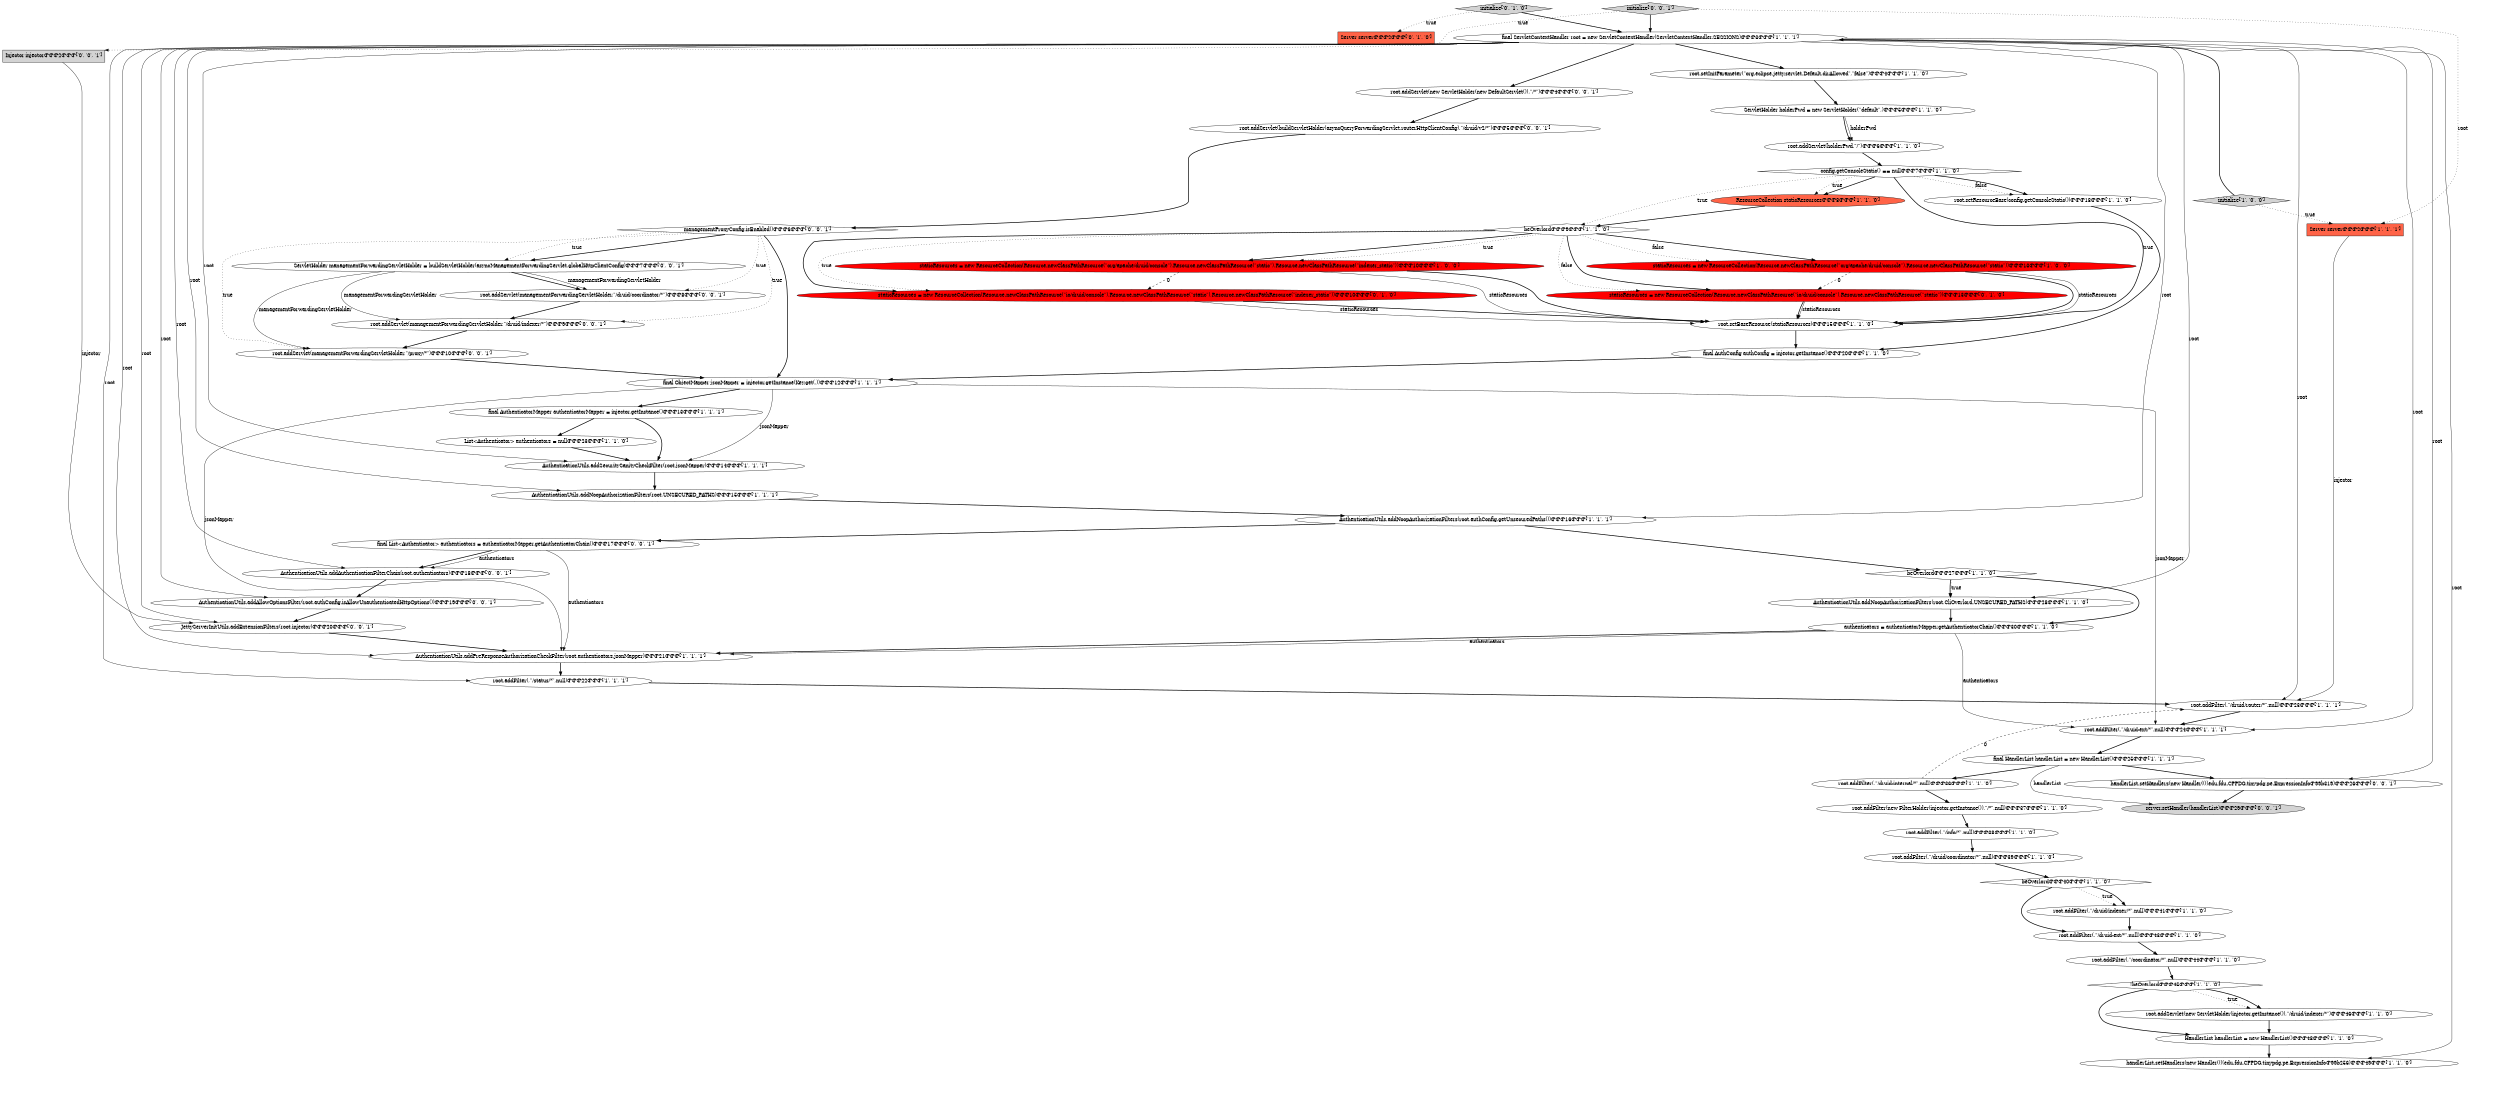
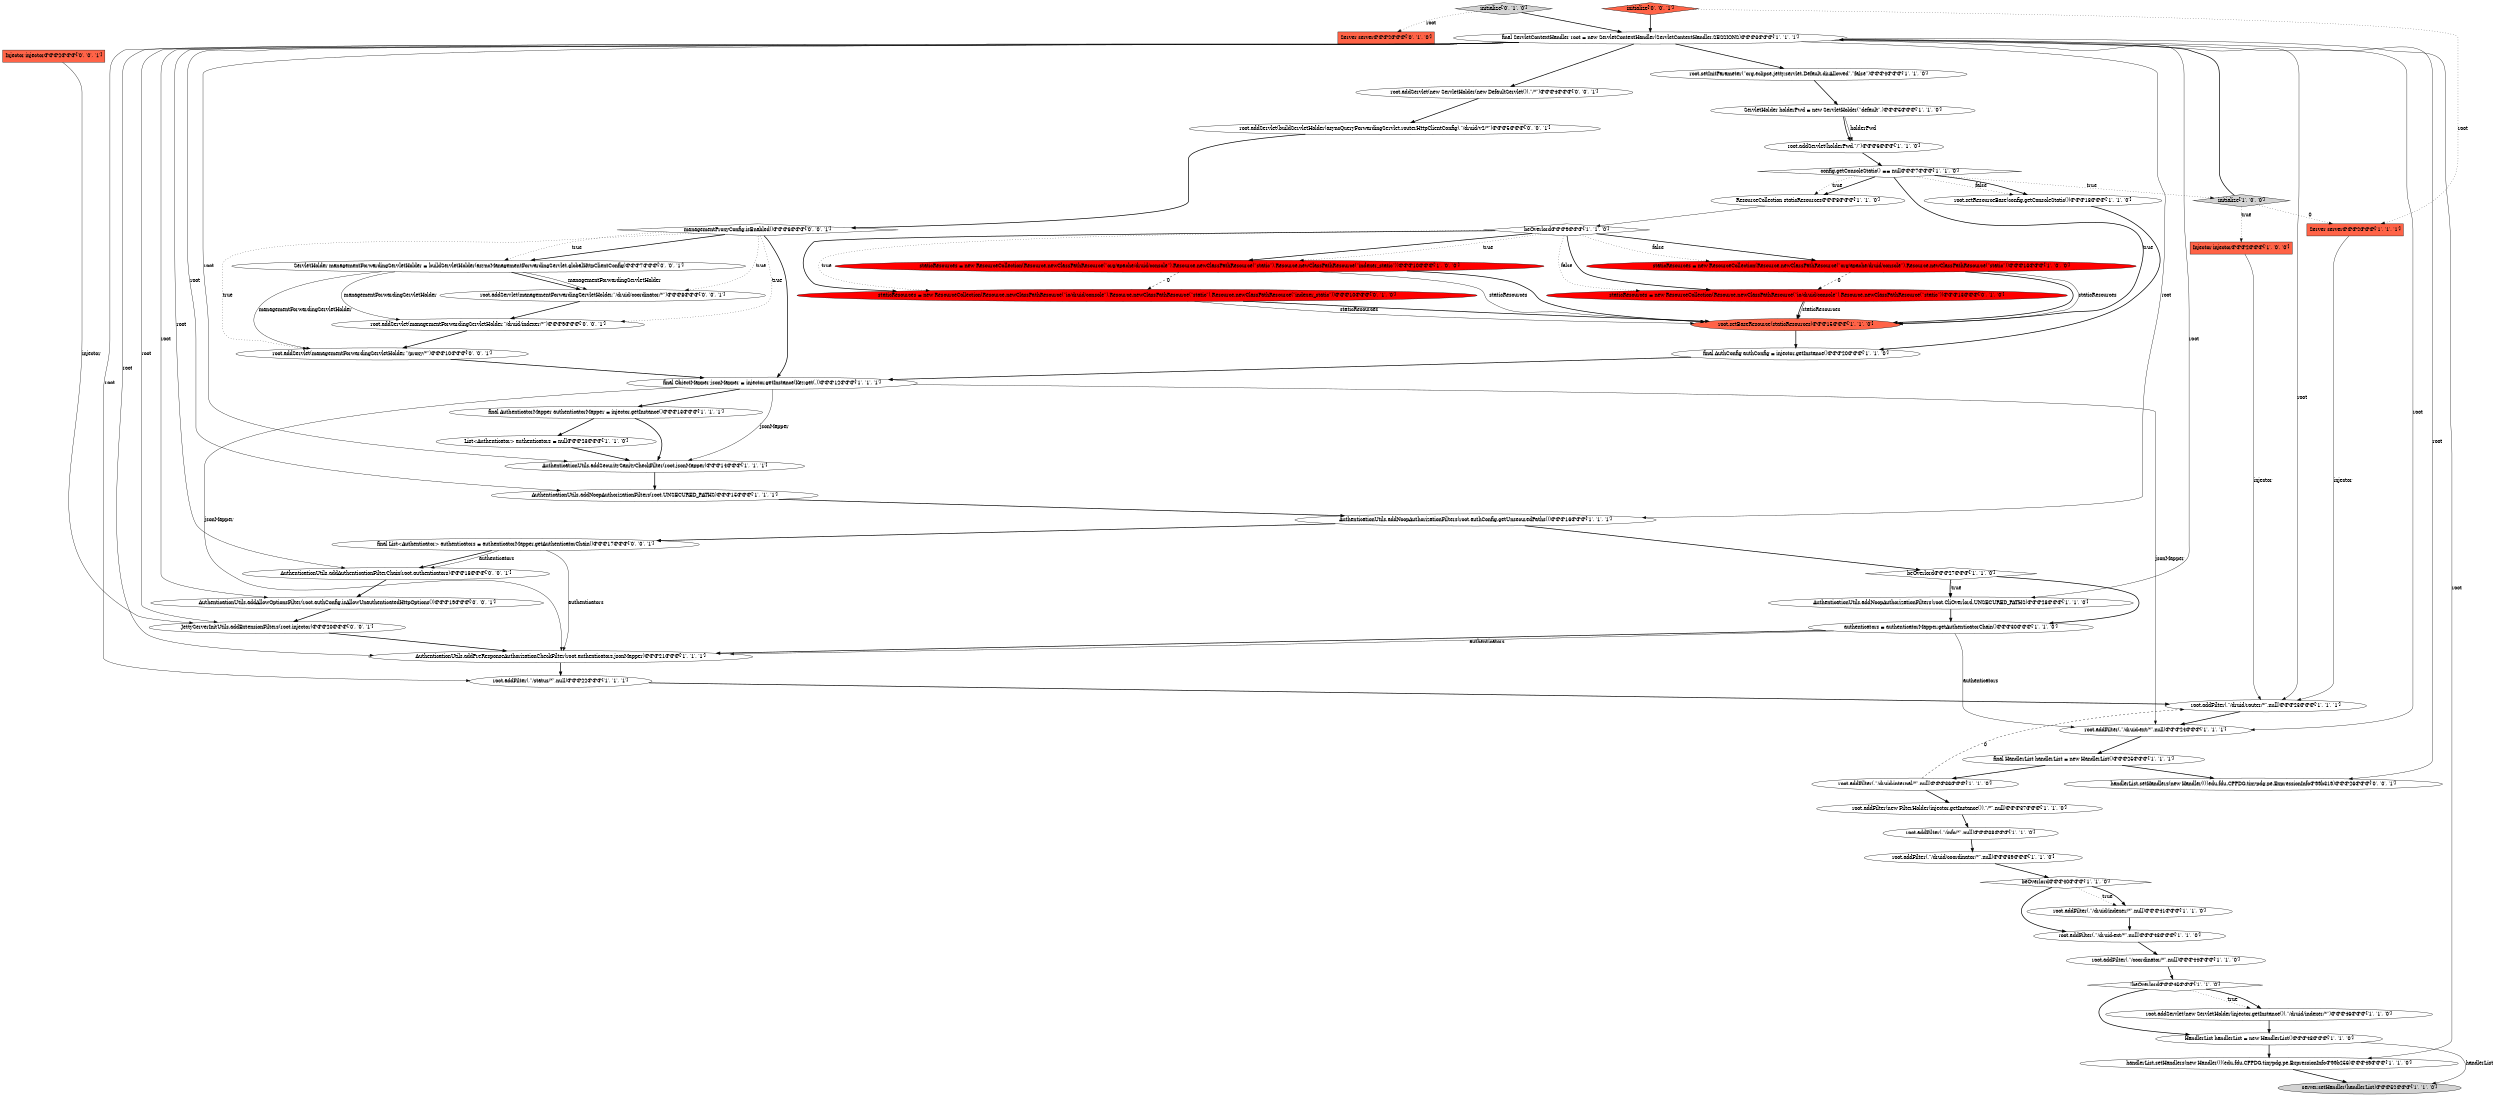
(1650, 9) -> (1650, 9)
(1431, 23) -> (1431, 23)
(869, 49) -> none
(54, 56) -> (54, 56)
(1713, 192) -> (2073, 187)
(1808, 201) -> (1808, 201)
(2310, 215) -> (2310, 215)
(1682, 216) -> (1682, 216)
none -> (2241, 248)
(1796, 325) -> (1796, 325)
(2213, 809) -> none
none -> (2370, 1088)
